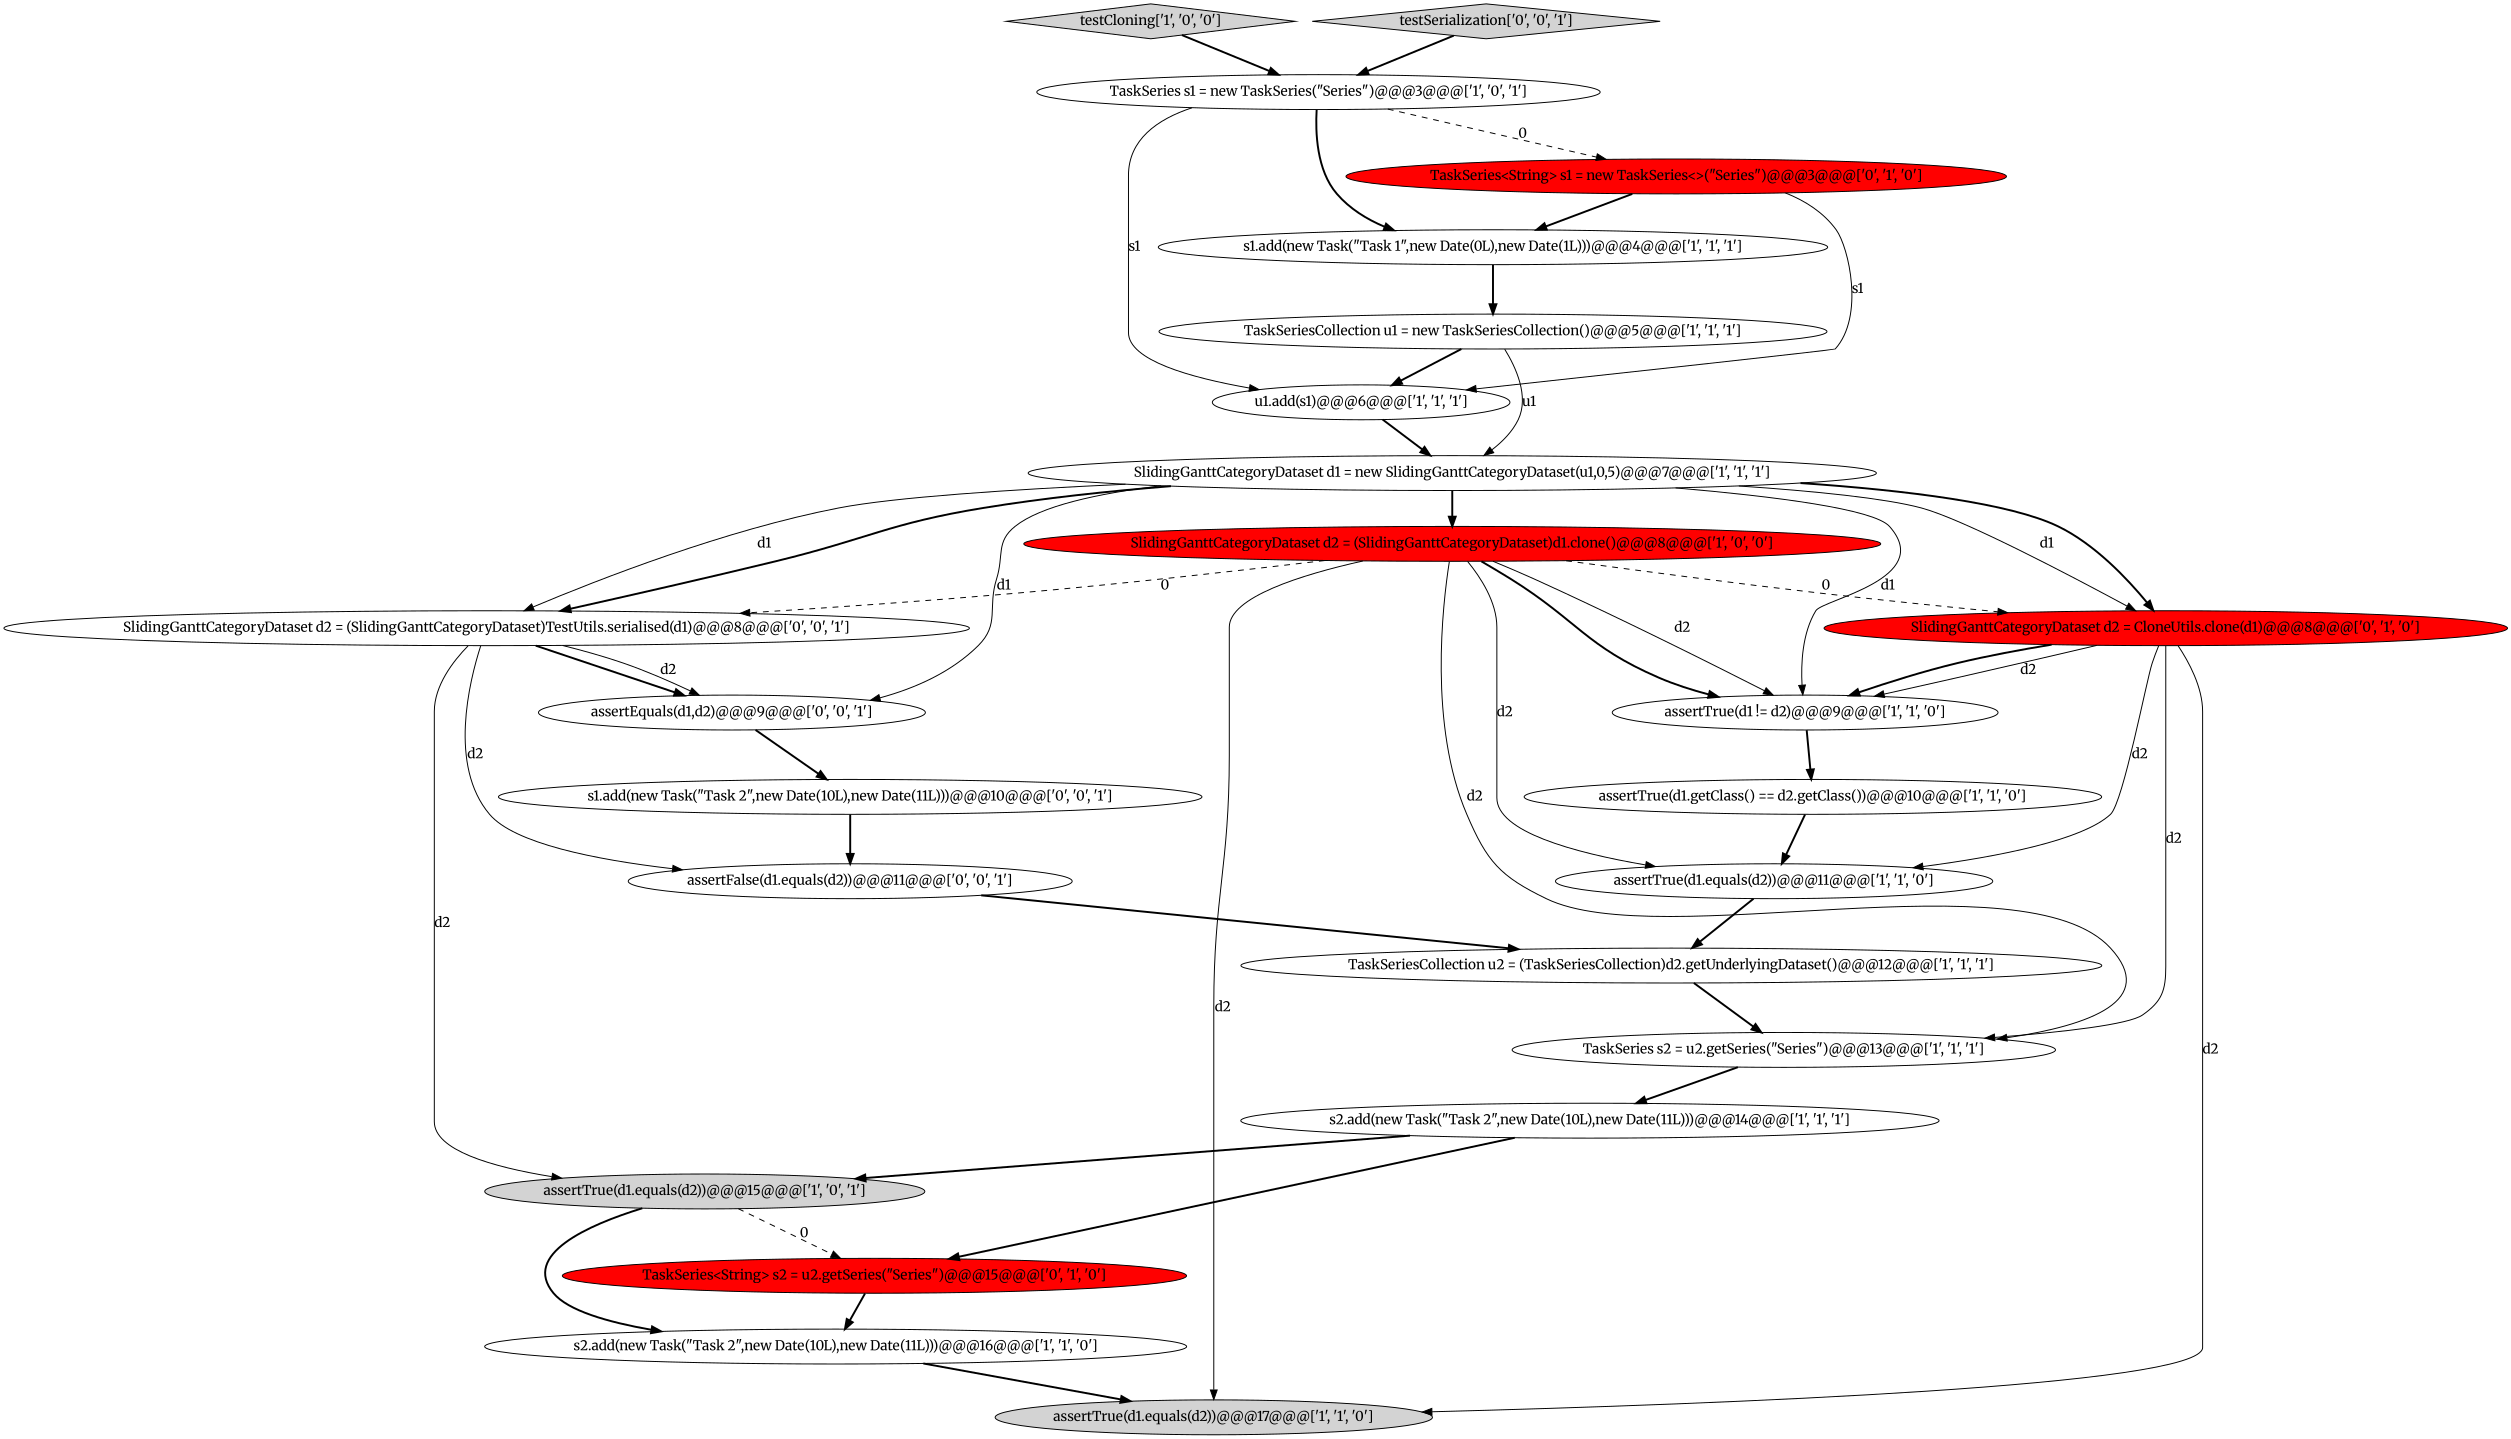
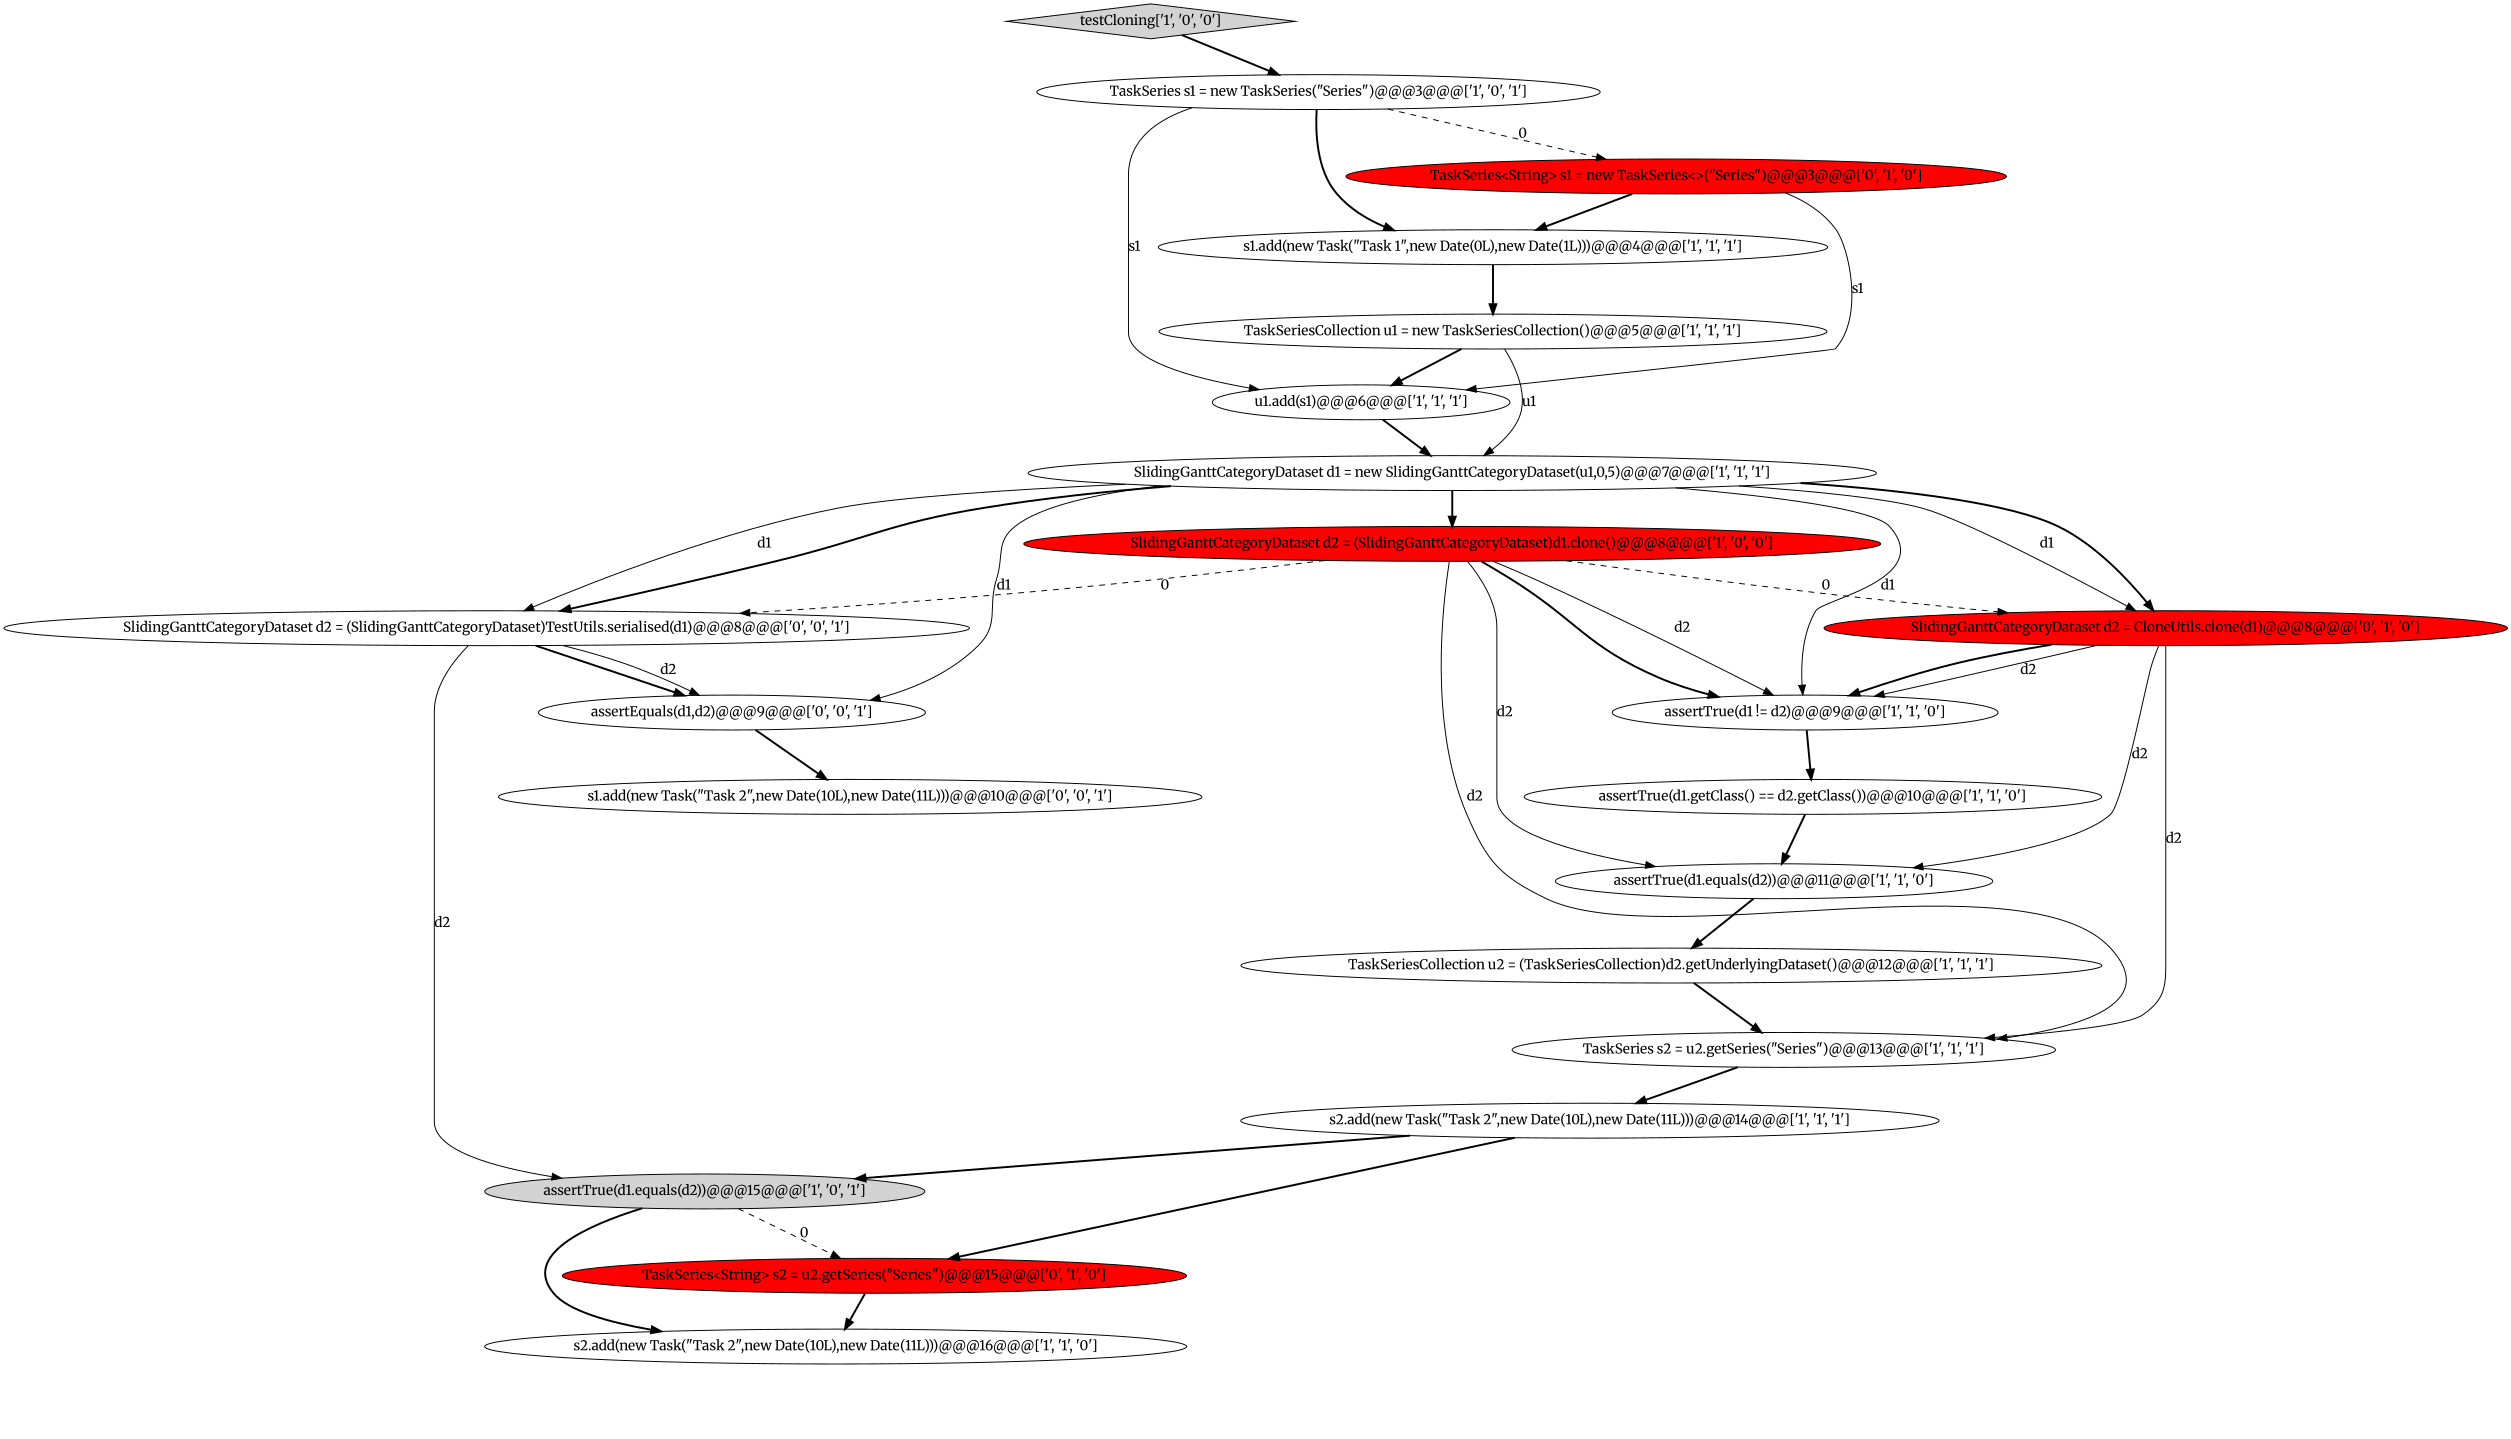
(1486, 21) -> none
(850, 881) -> none
(1214, 1417) -> none
